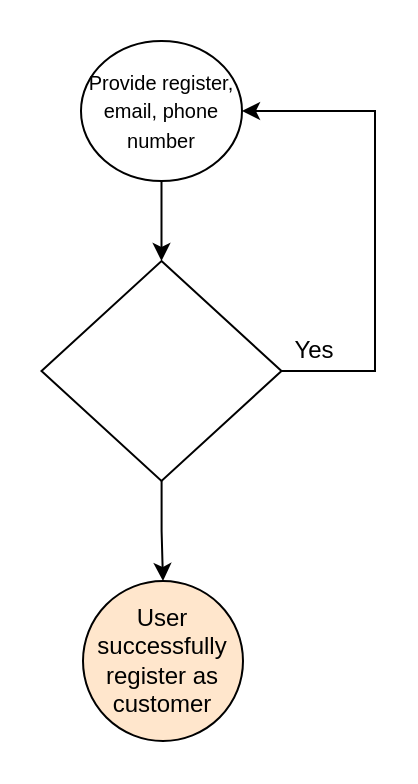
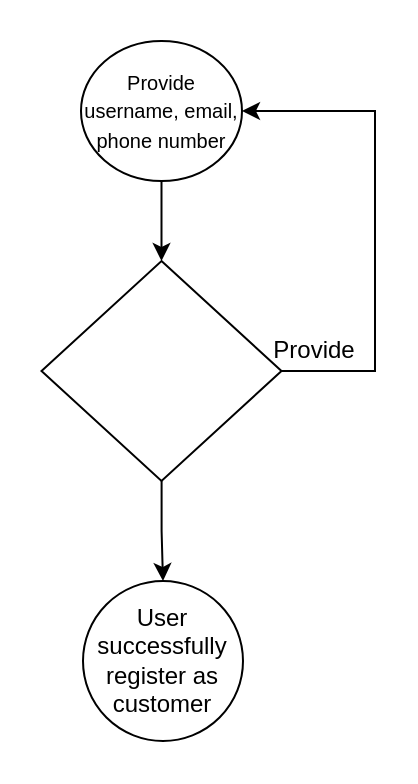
(162, 111) -> (162, 111)
(315, 351) -> (315, 351)
(163, 661) -> (163, 661)
